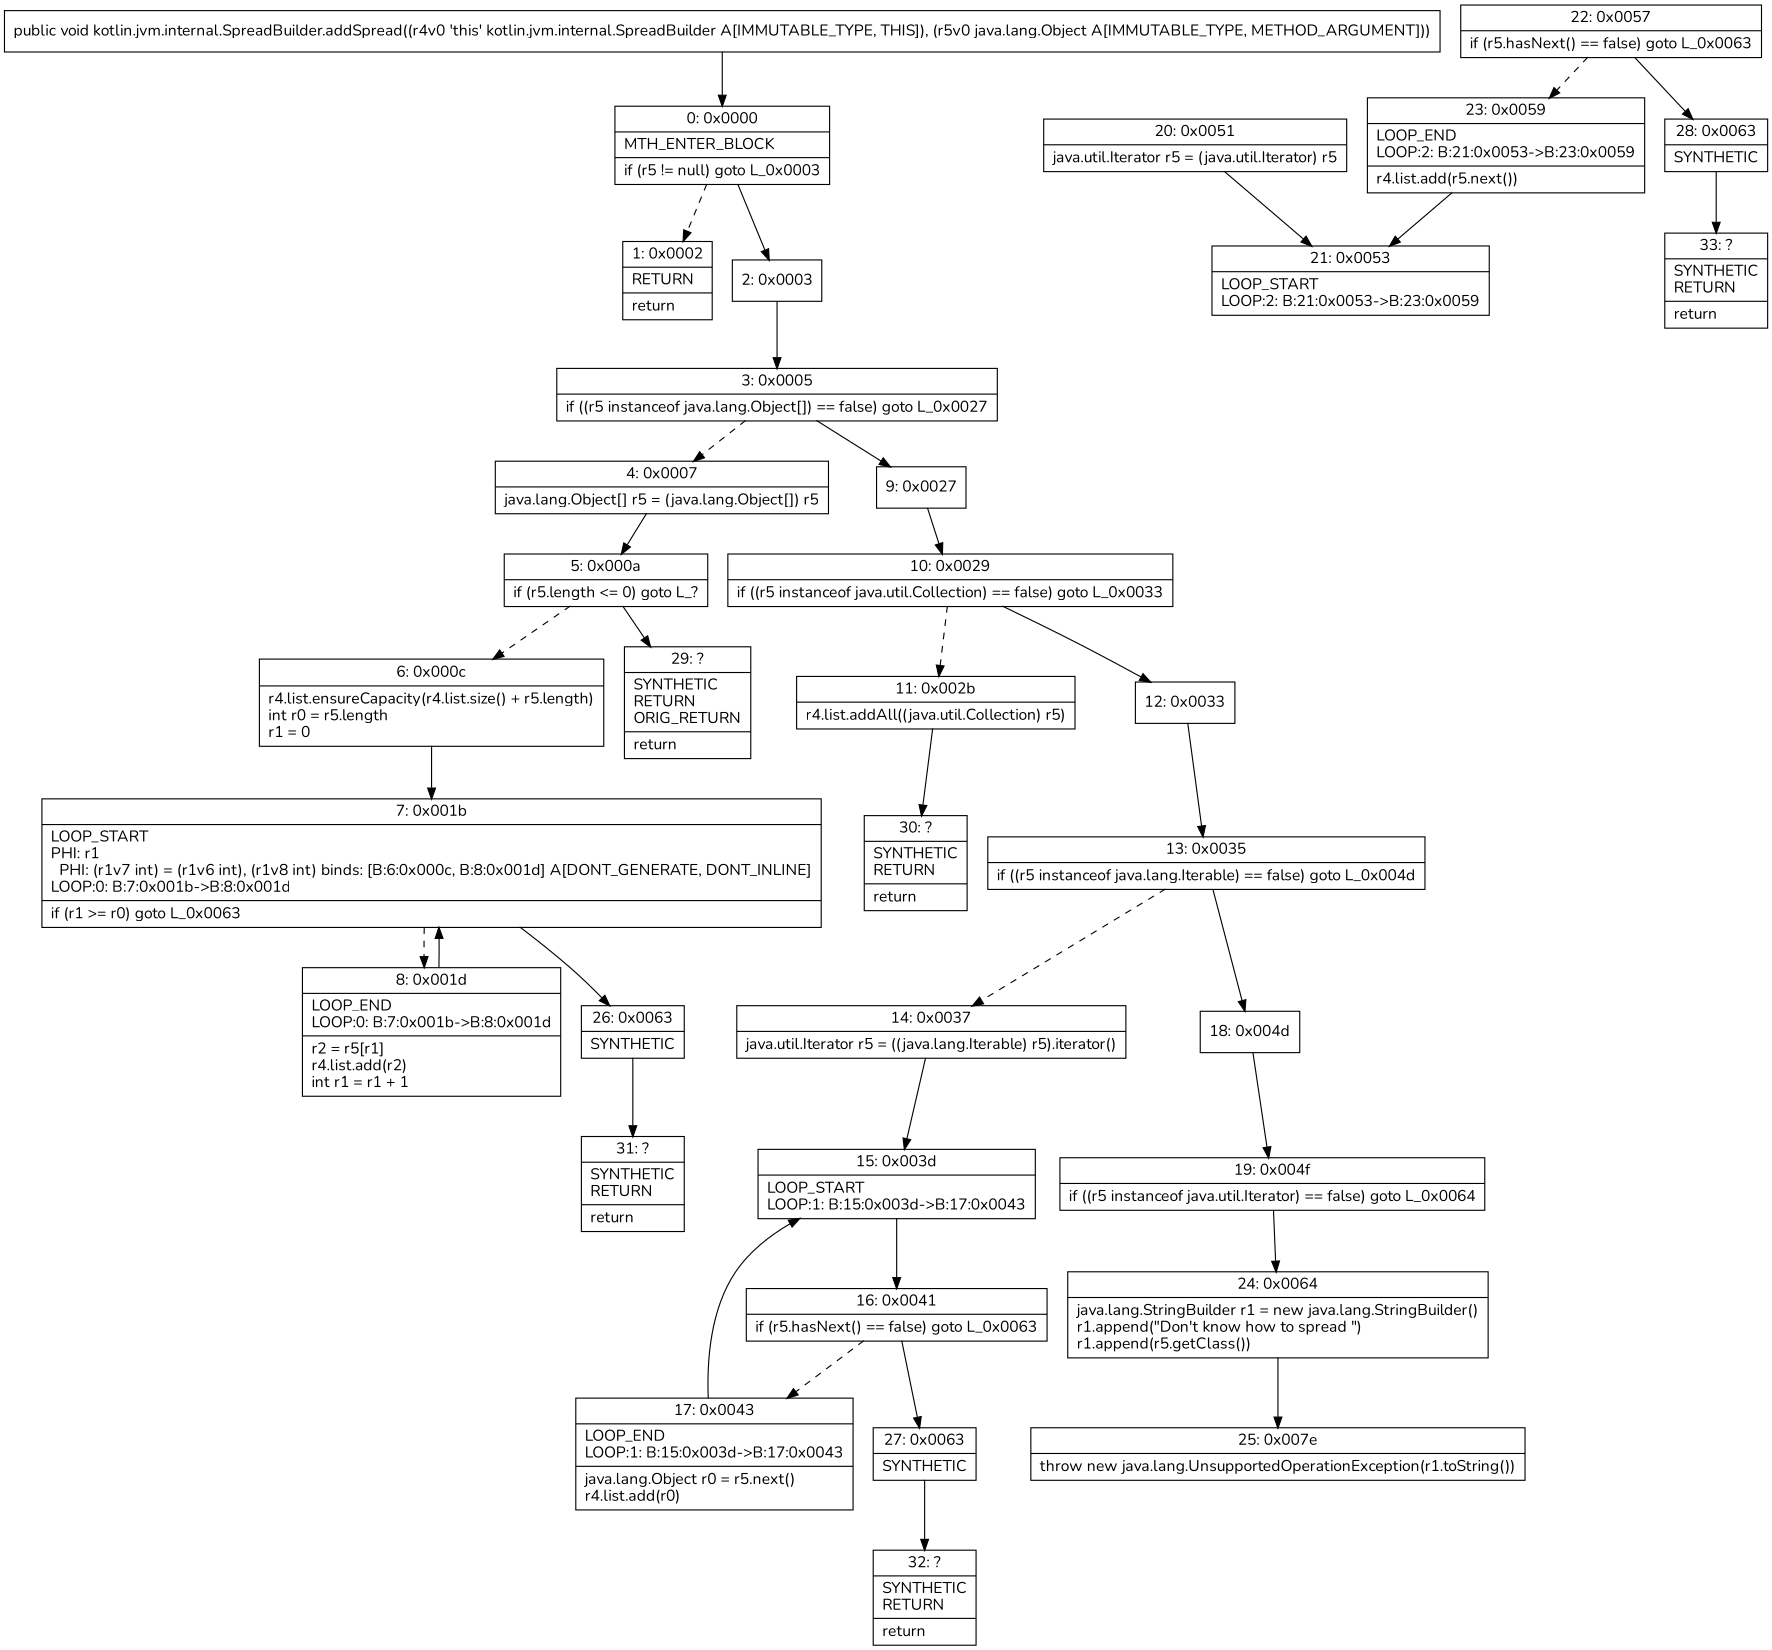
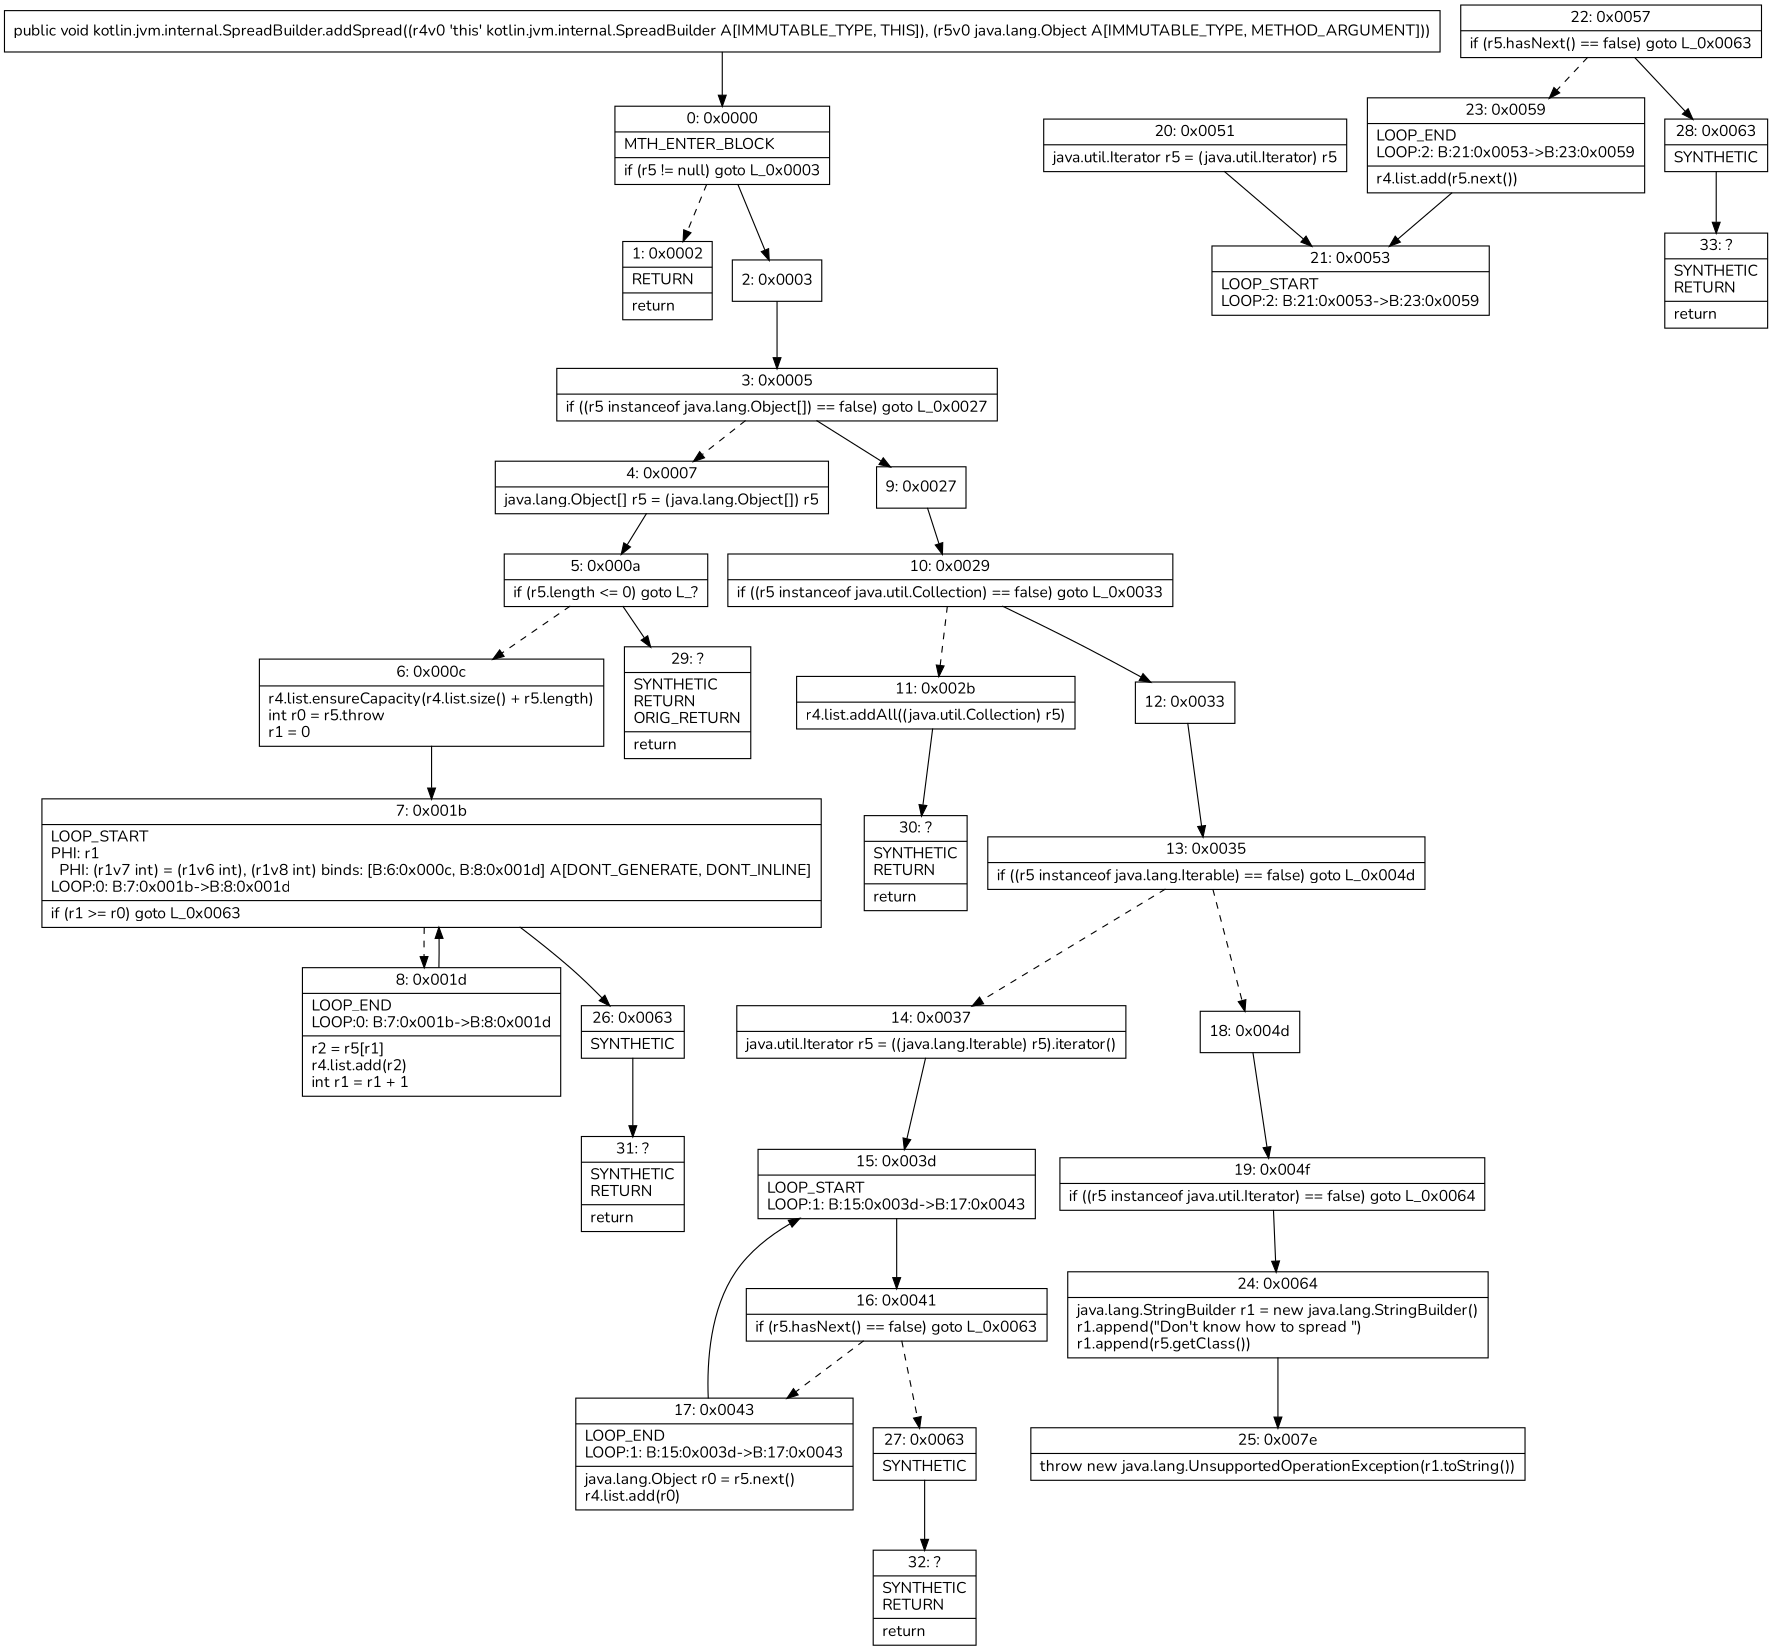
(329, 716) -> (327, 716)
(1227, 945) -> (1227, 945)
(910, 1379) -> (910, 1379)
